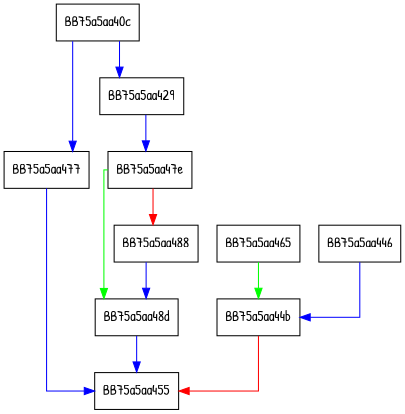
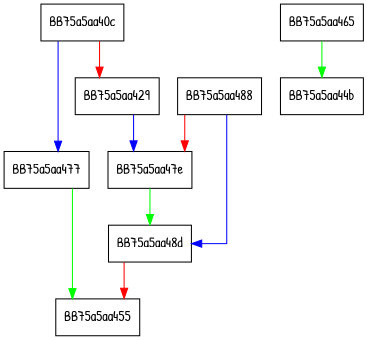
(120, 54) -> (100, 54)
(153, 202) -> (185, 128)
(360, 244) -> none
(47, 309) -> (72, 239)
(137, 349) -> (124, 275)
(251, 391) -> none
